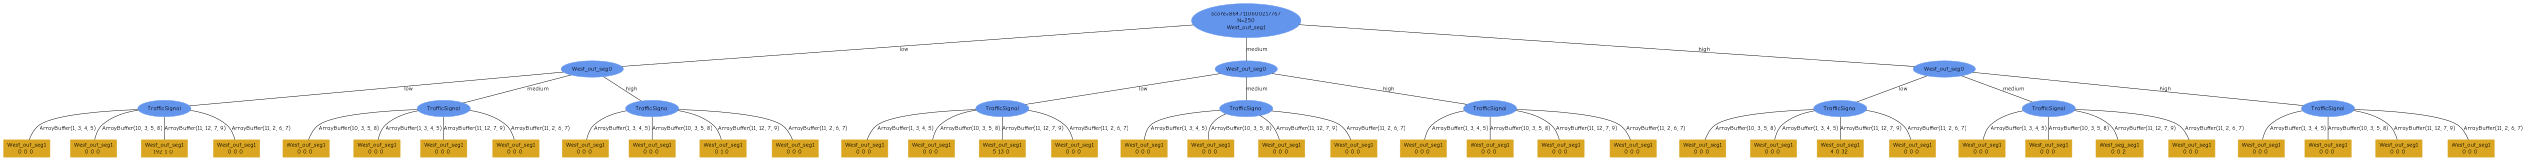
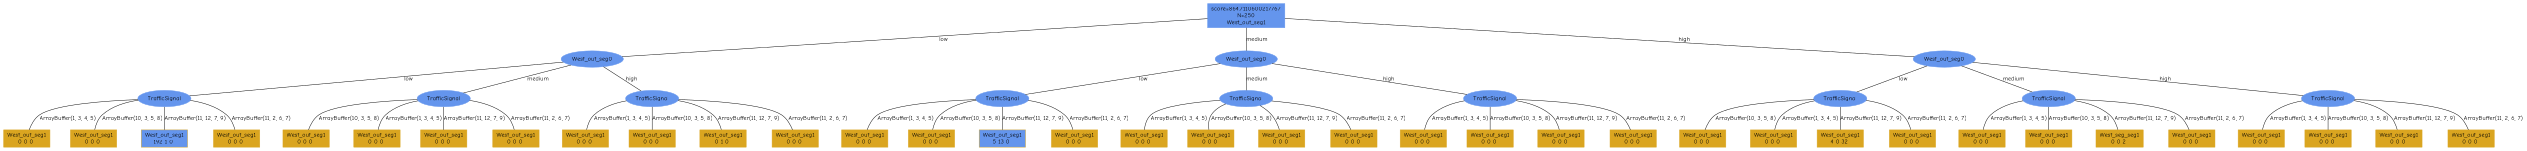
(1246, 21) -> (1246, 16)
(164, 148) -> (164, 139)
(1002, 148) -> (1002, 139)
